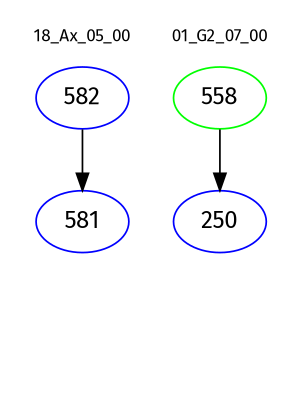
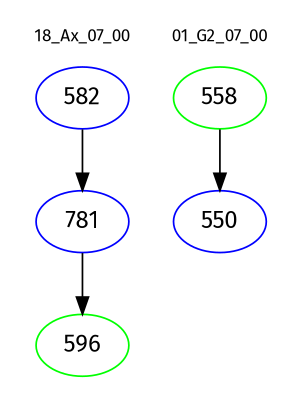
(82, 37) -> (82, 37)
(82, 222) -> (82, 222)
(220, 222) -> (220, 222)
none -> (82, 345)
